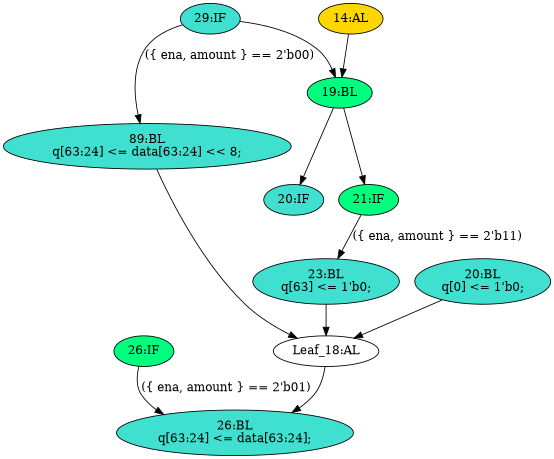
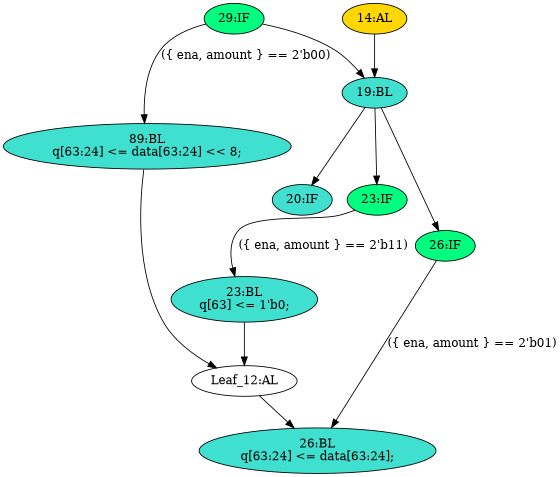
(210, 19) -> (234, 19)
(340, 93) -> (375, 93)
none -> (408, 165)
(369, 200) -> (377, 200)
(483, 281) -> none
(326, 351) -> (244, 381)
